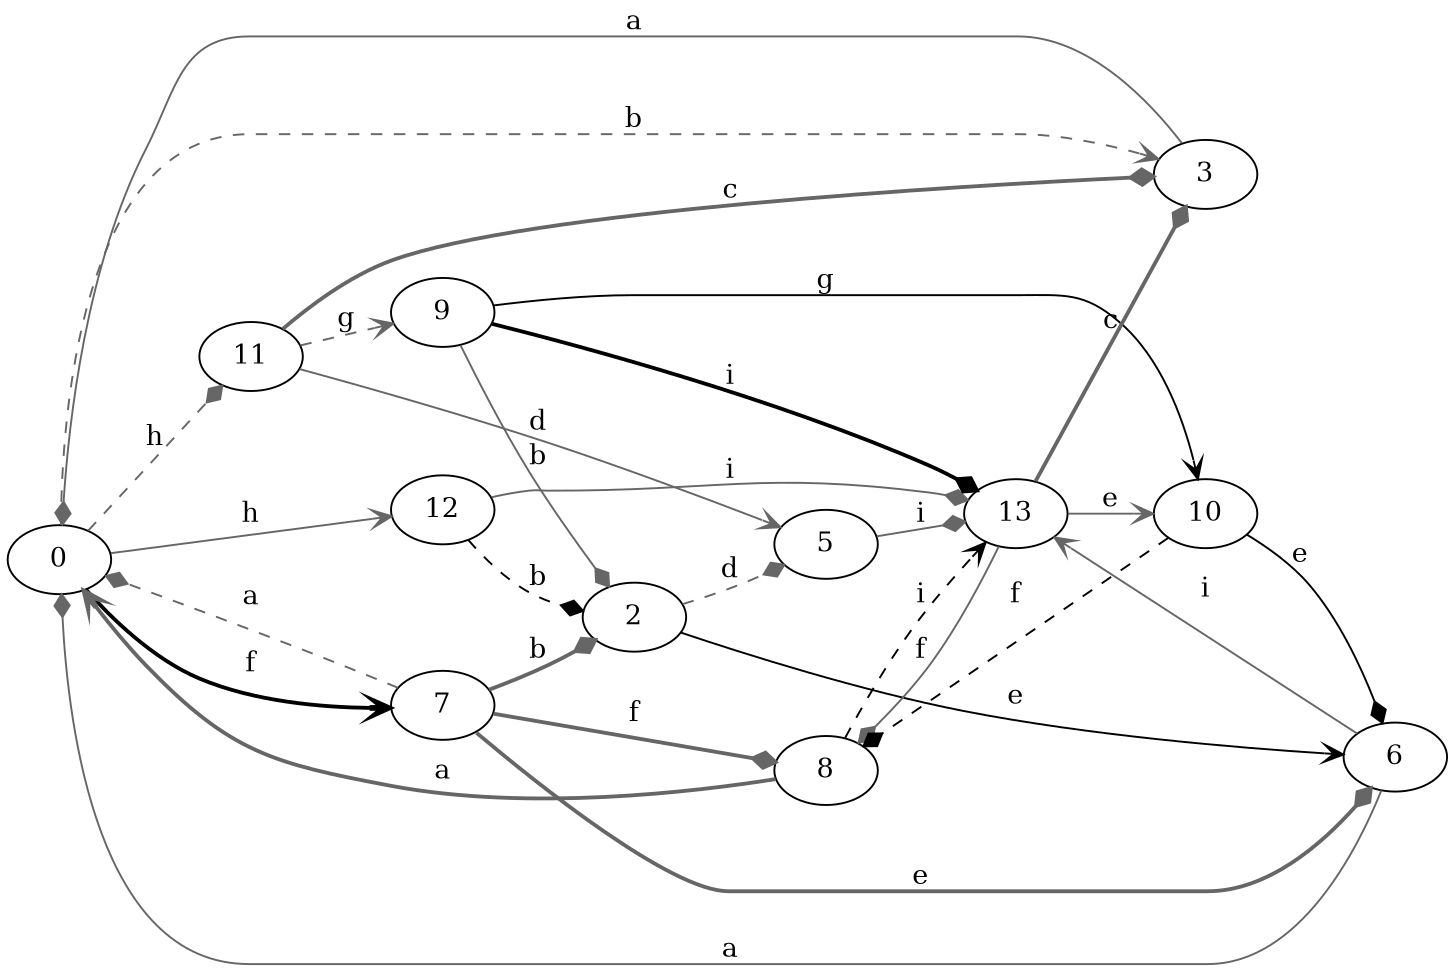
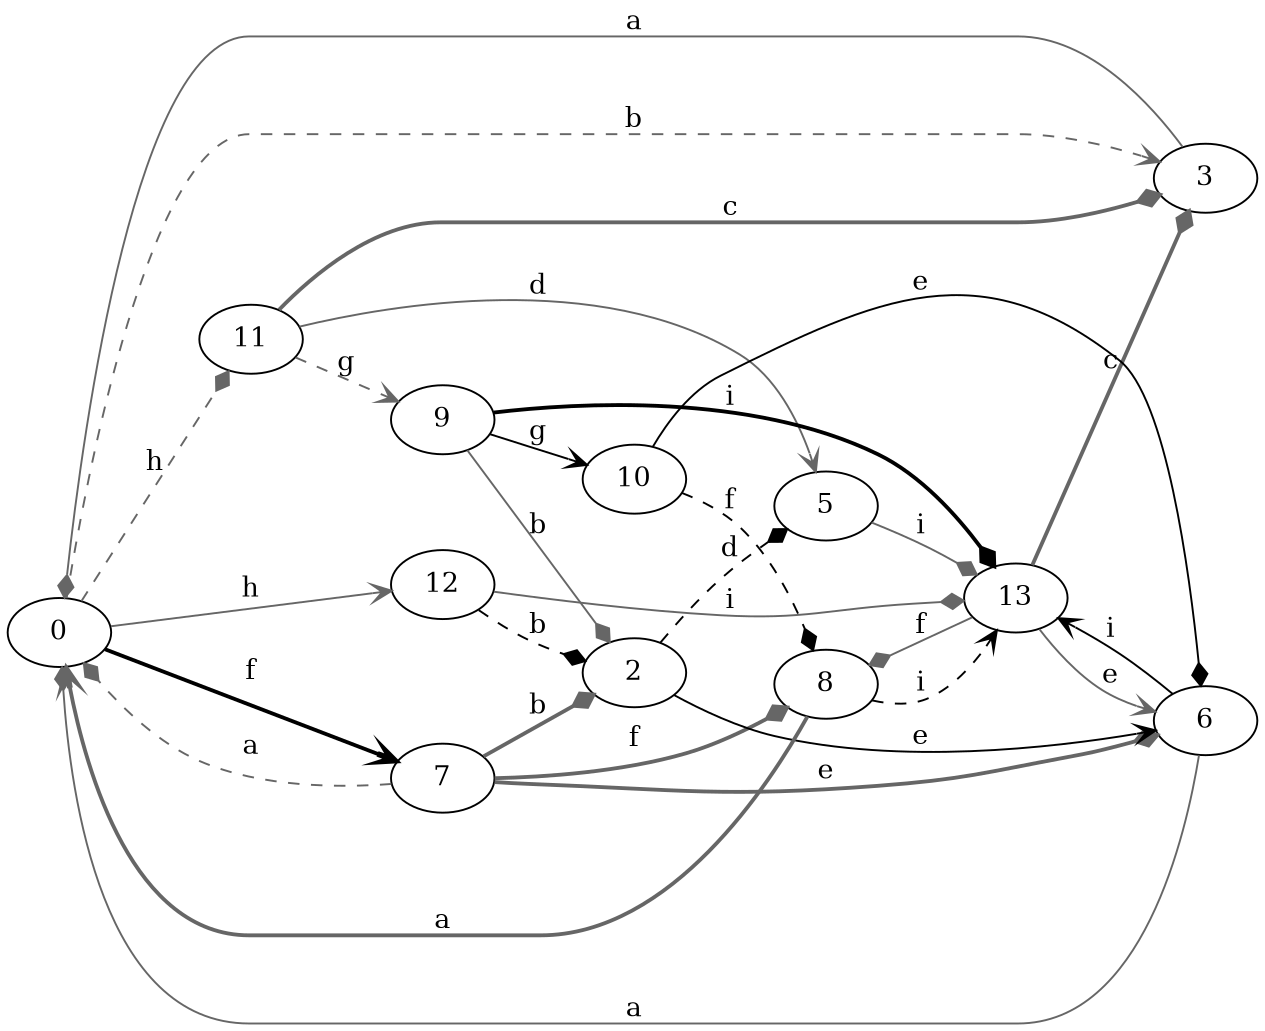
(1101, 514) -> (1082, 675)
(723, 591) -> (711, 588)
(1214, 641) -> (1126, 658)
